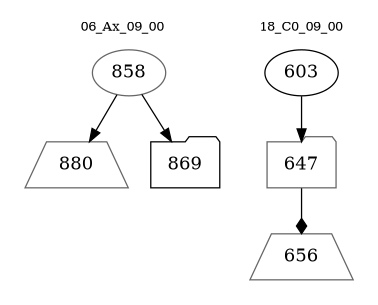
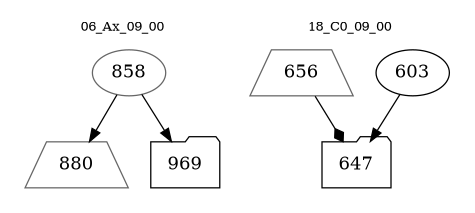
(185, 165) -> (185, 165)
(302, 165) -> (356, 165)
(302, 203) -> (325, 112)
